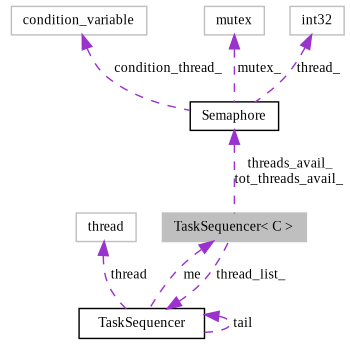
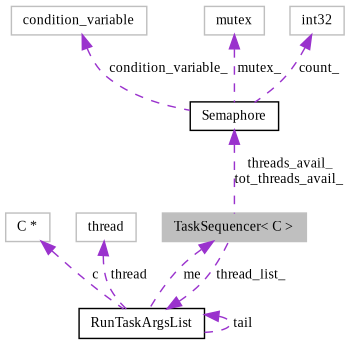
(167, 68) -> (167, 68)
(318, 68) -> (318, 68)
none -> (28, 227)
(142, 323) -> (142, 323)
